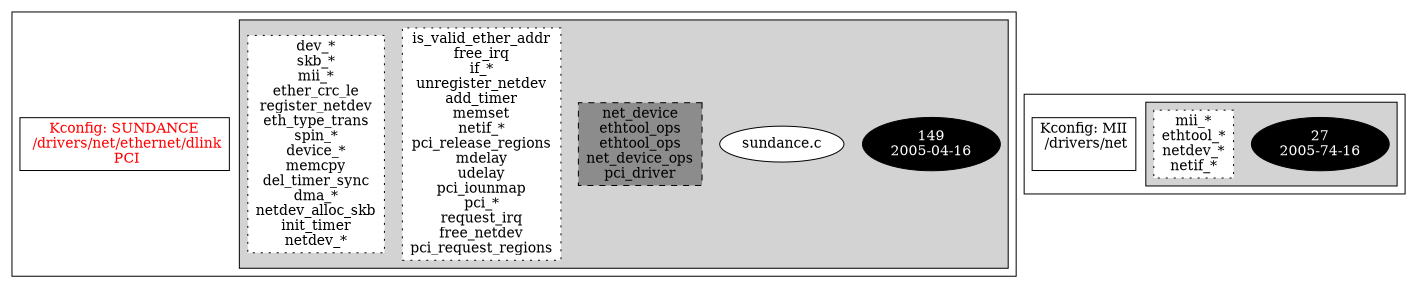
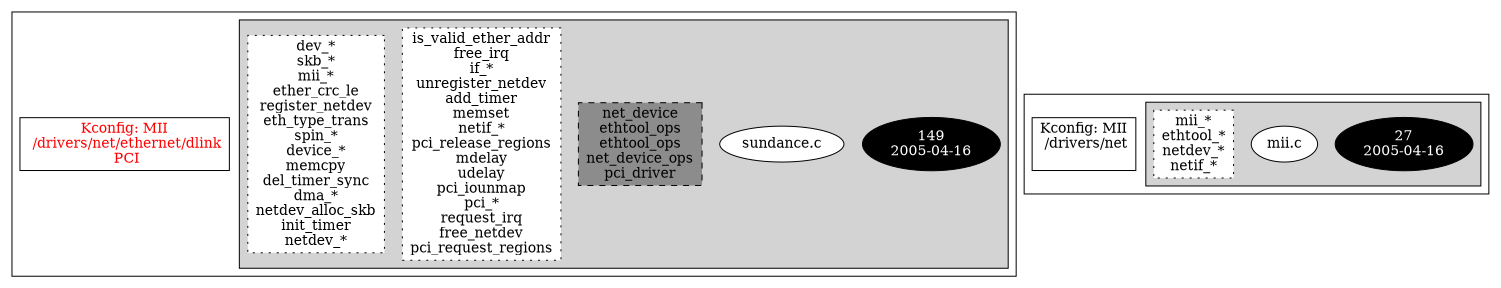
(125, 144) -> (125, 144)
none -> (1284, 144)
(1320, 144) -> (1404, 144)
